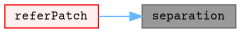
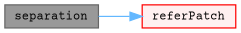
(114, 16) -> (114, 16)
